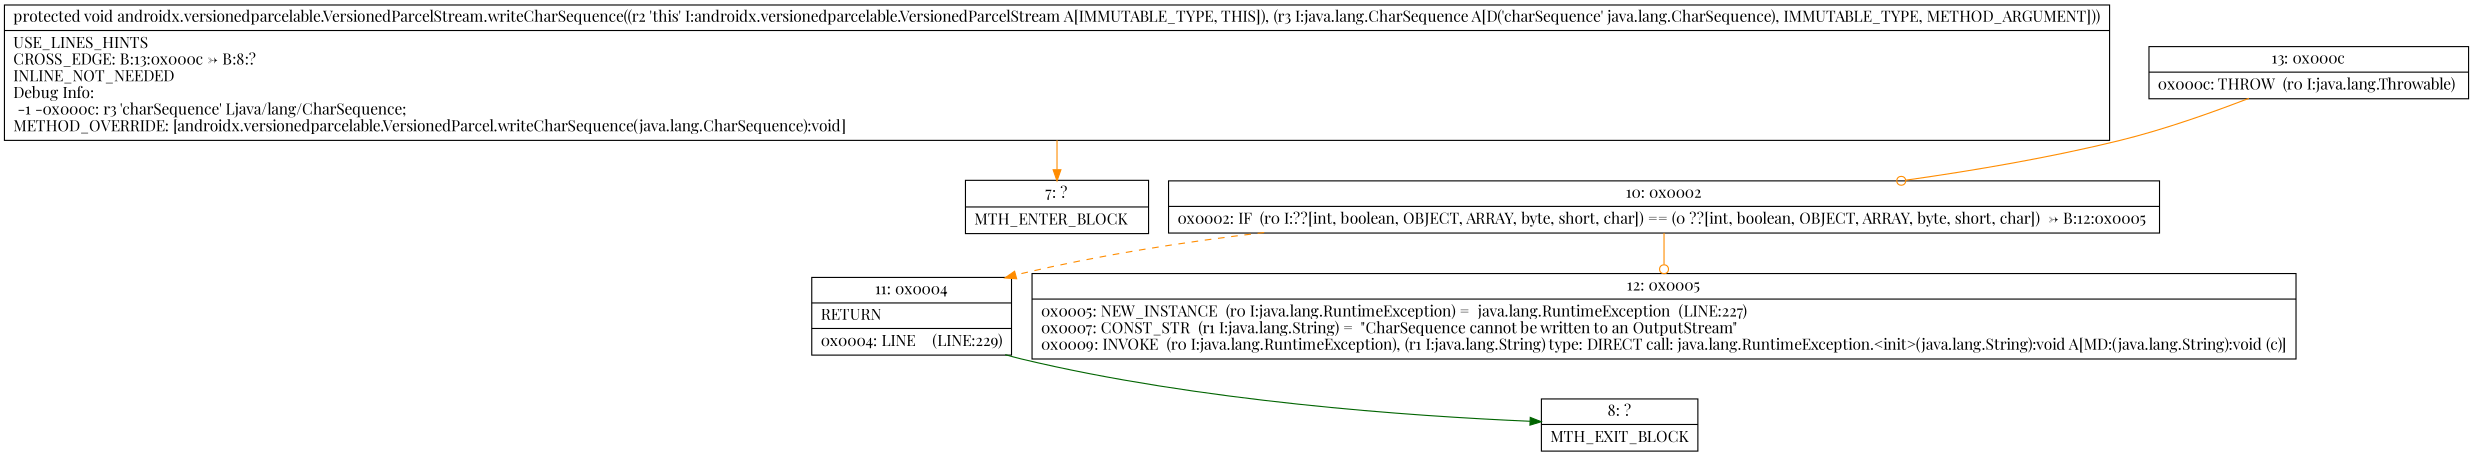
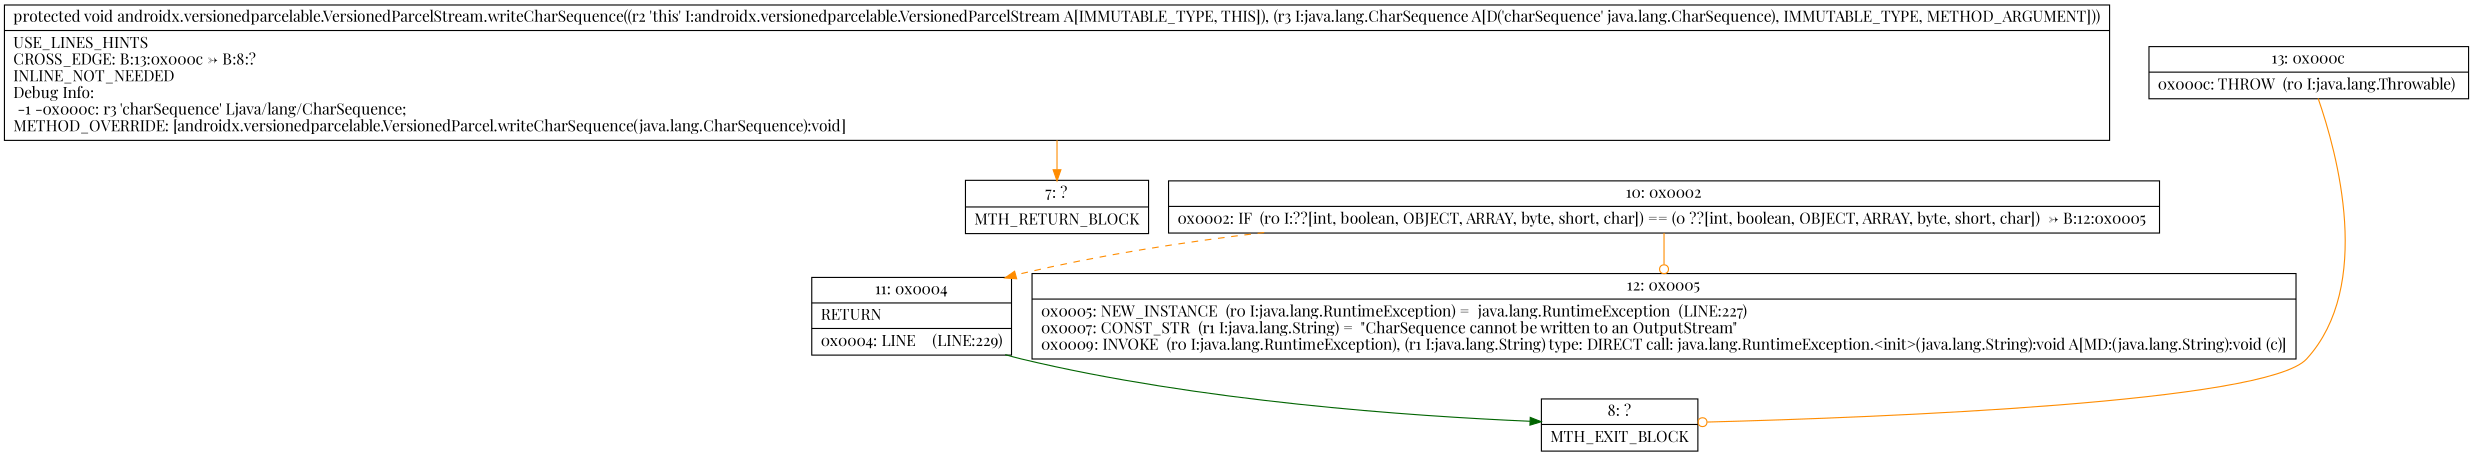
(2080, 150) -> (2146, 397)
(1051, 220) -> (1057, 220)
